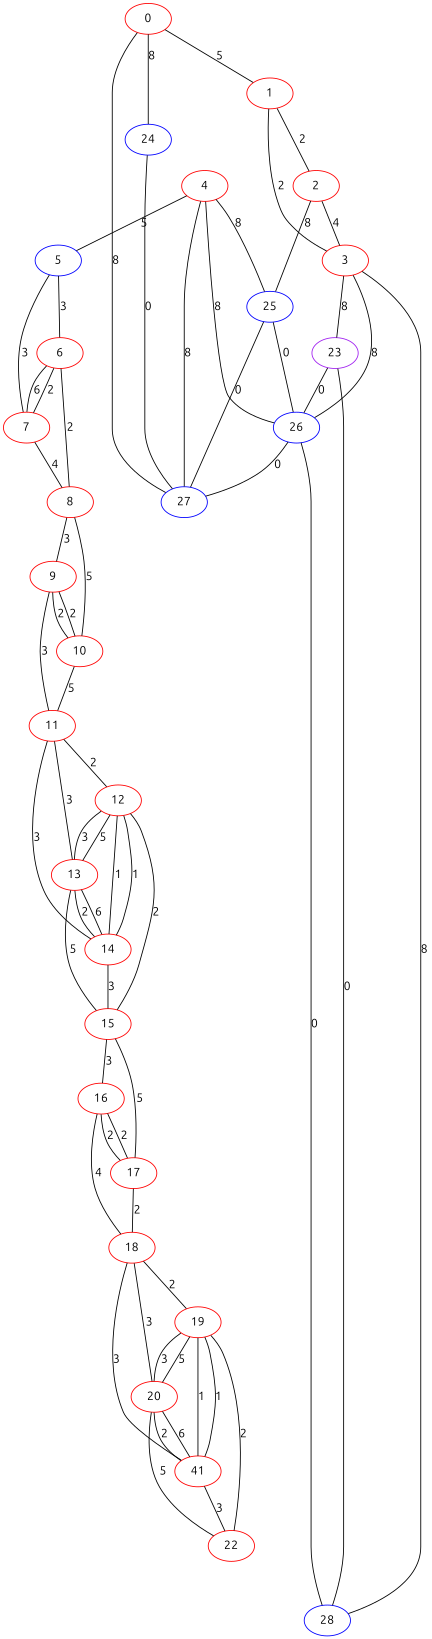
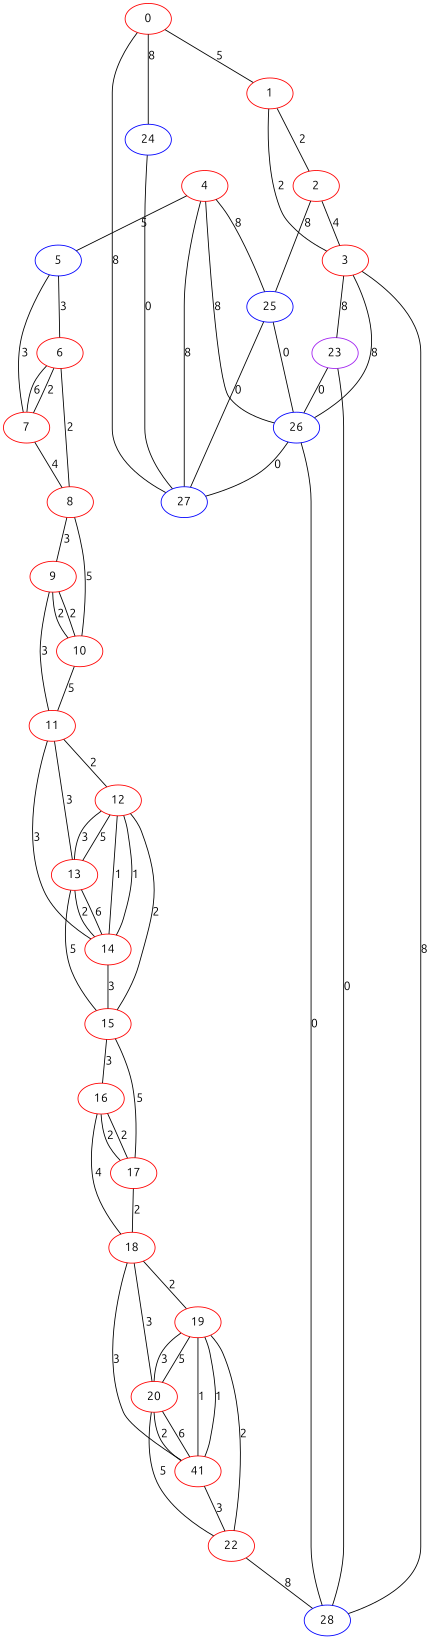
none -> (279, 1583)
